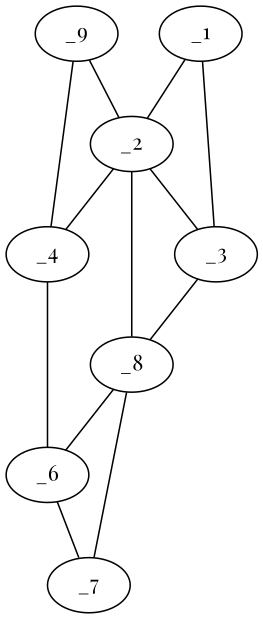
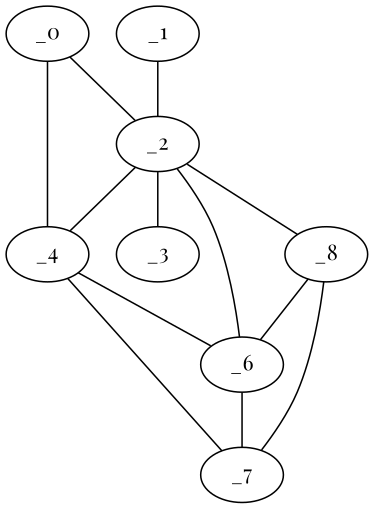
(77, 34) -> (47, 34)
(208, 144) -> none
none -> (221, 248)
(174, 309) -> none
none -> (145, 365)
